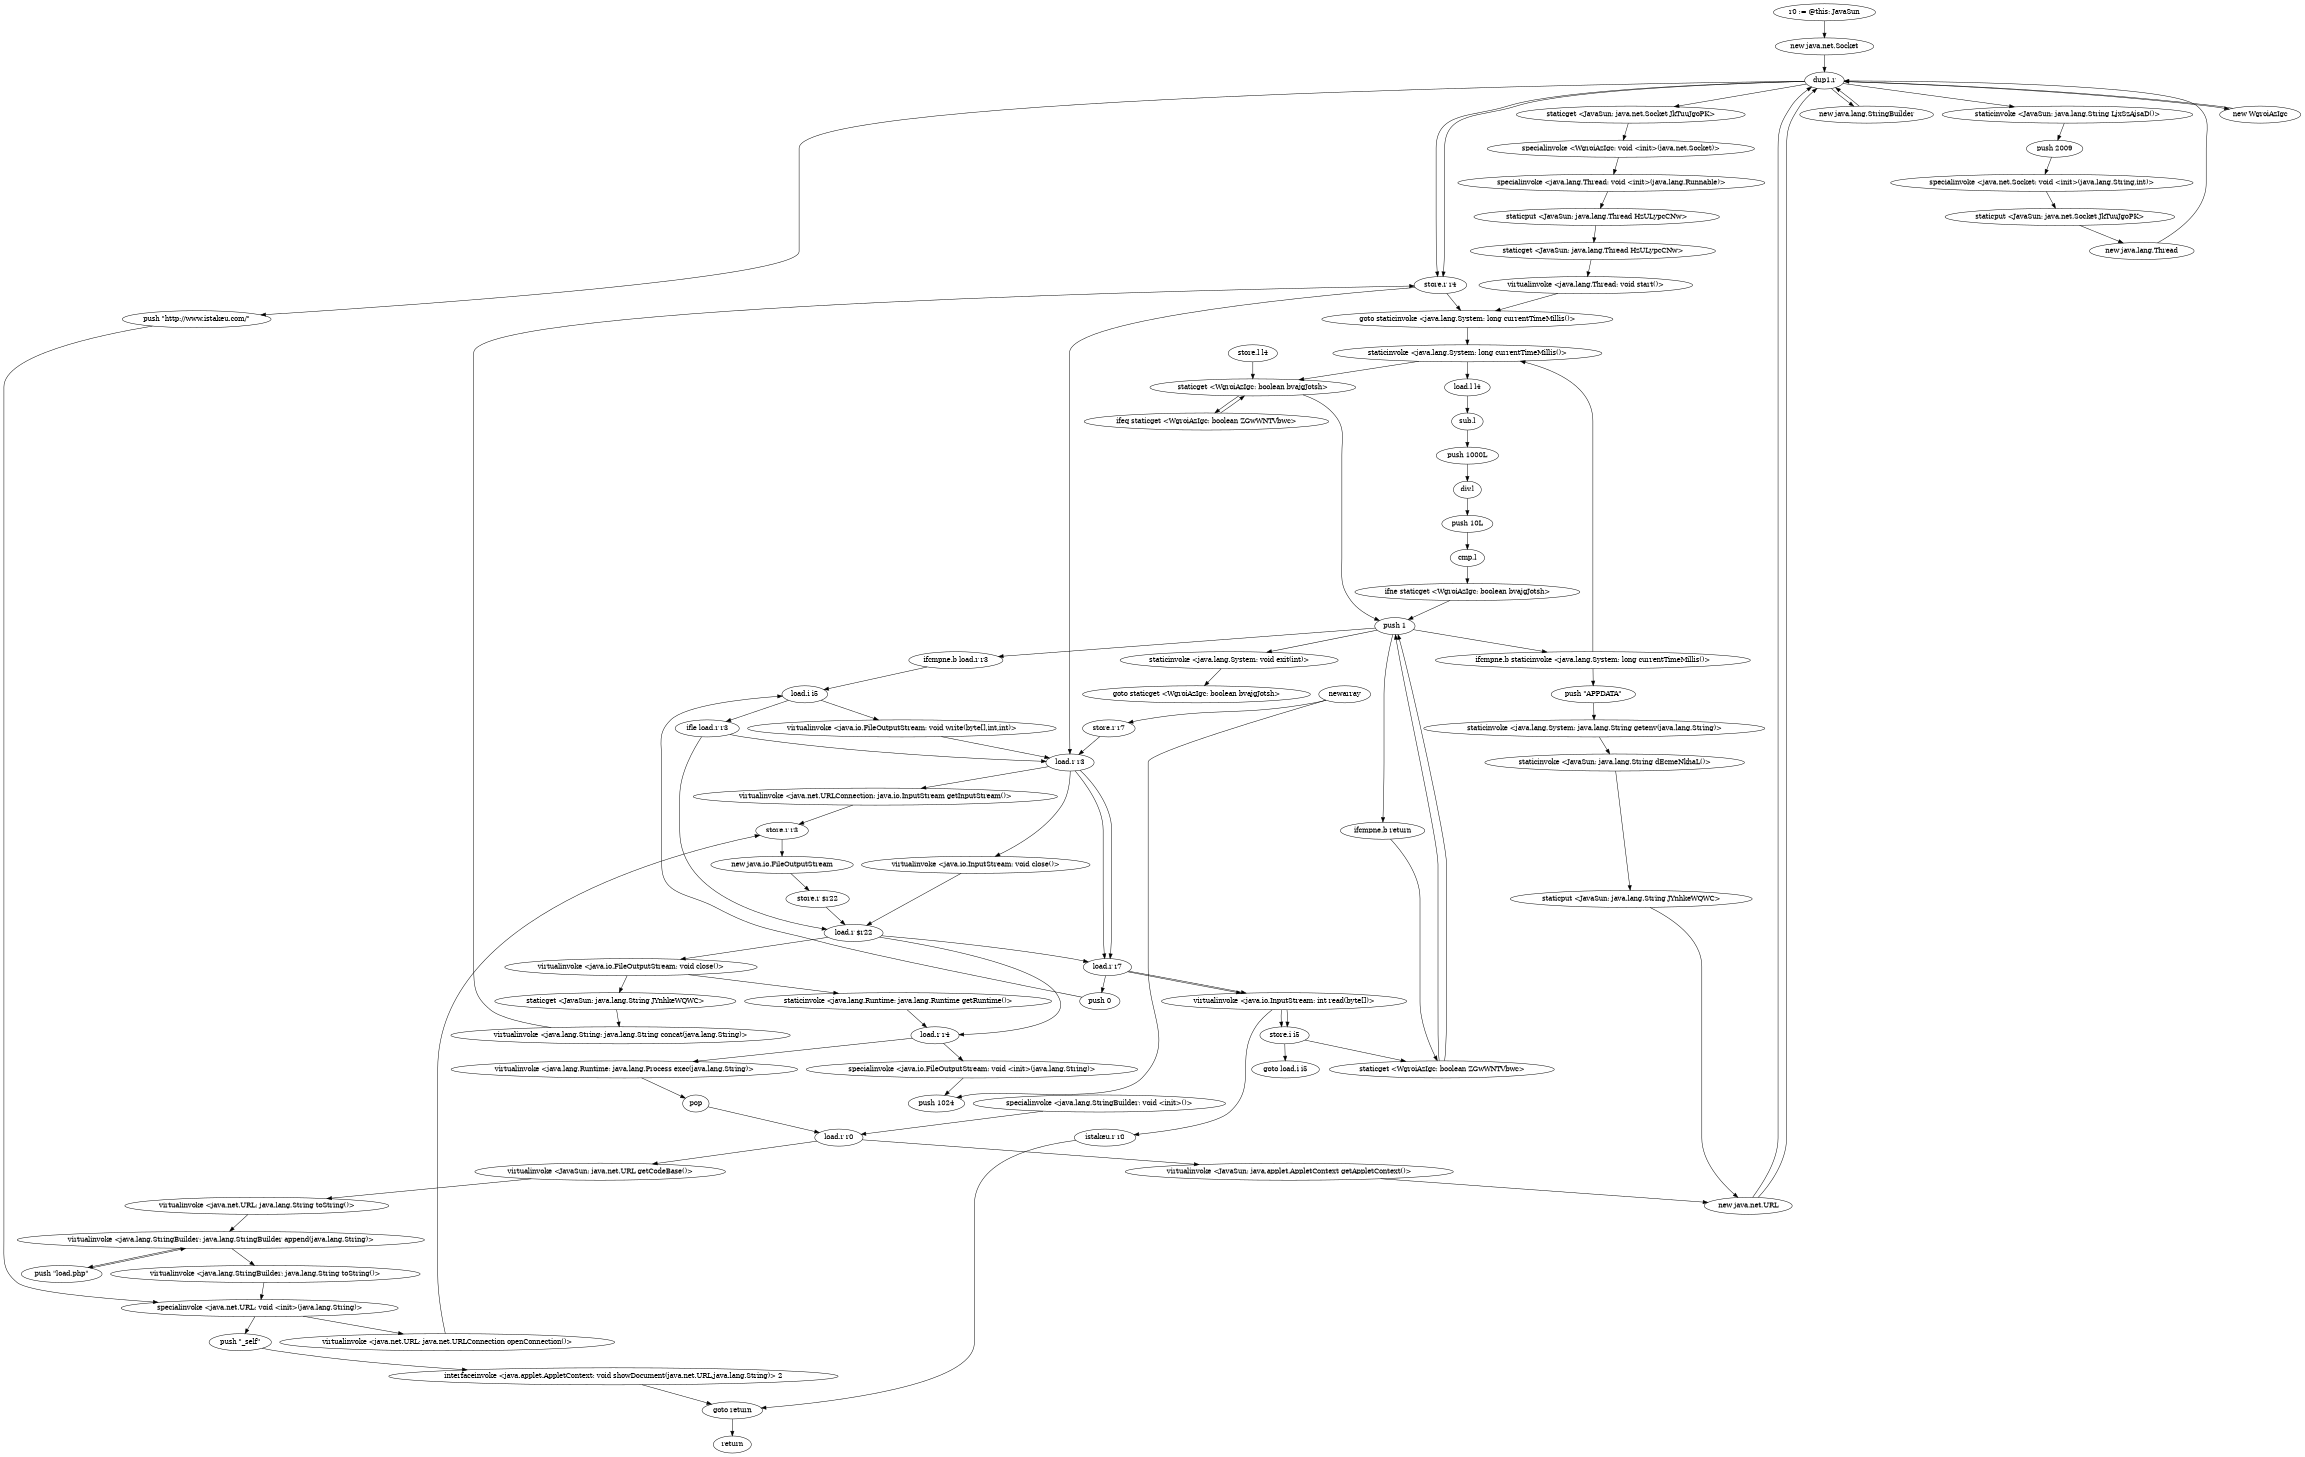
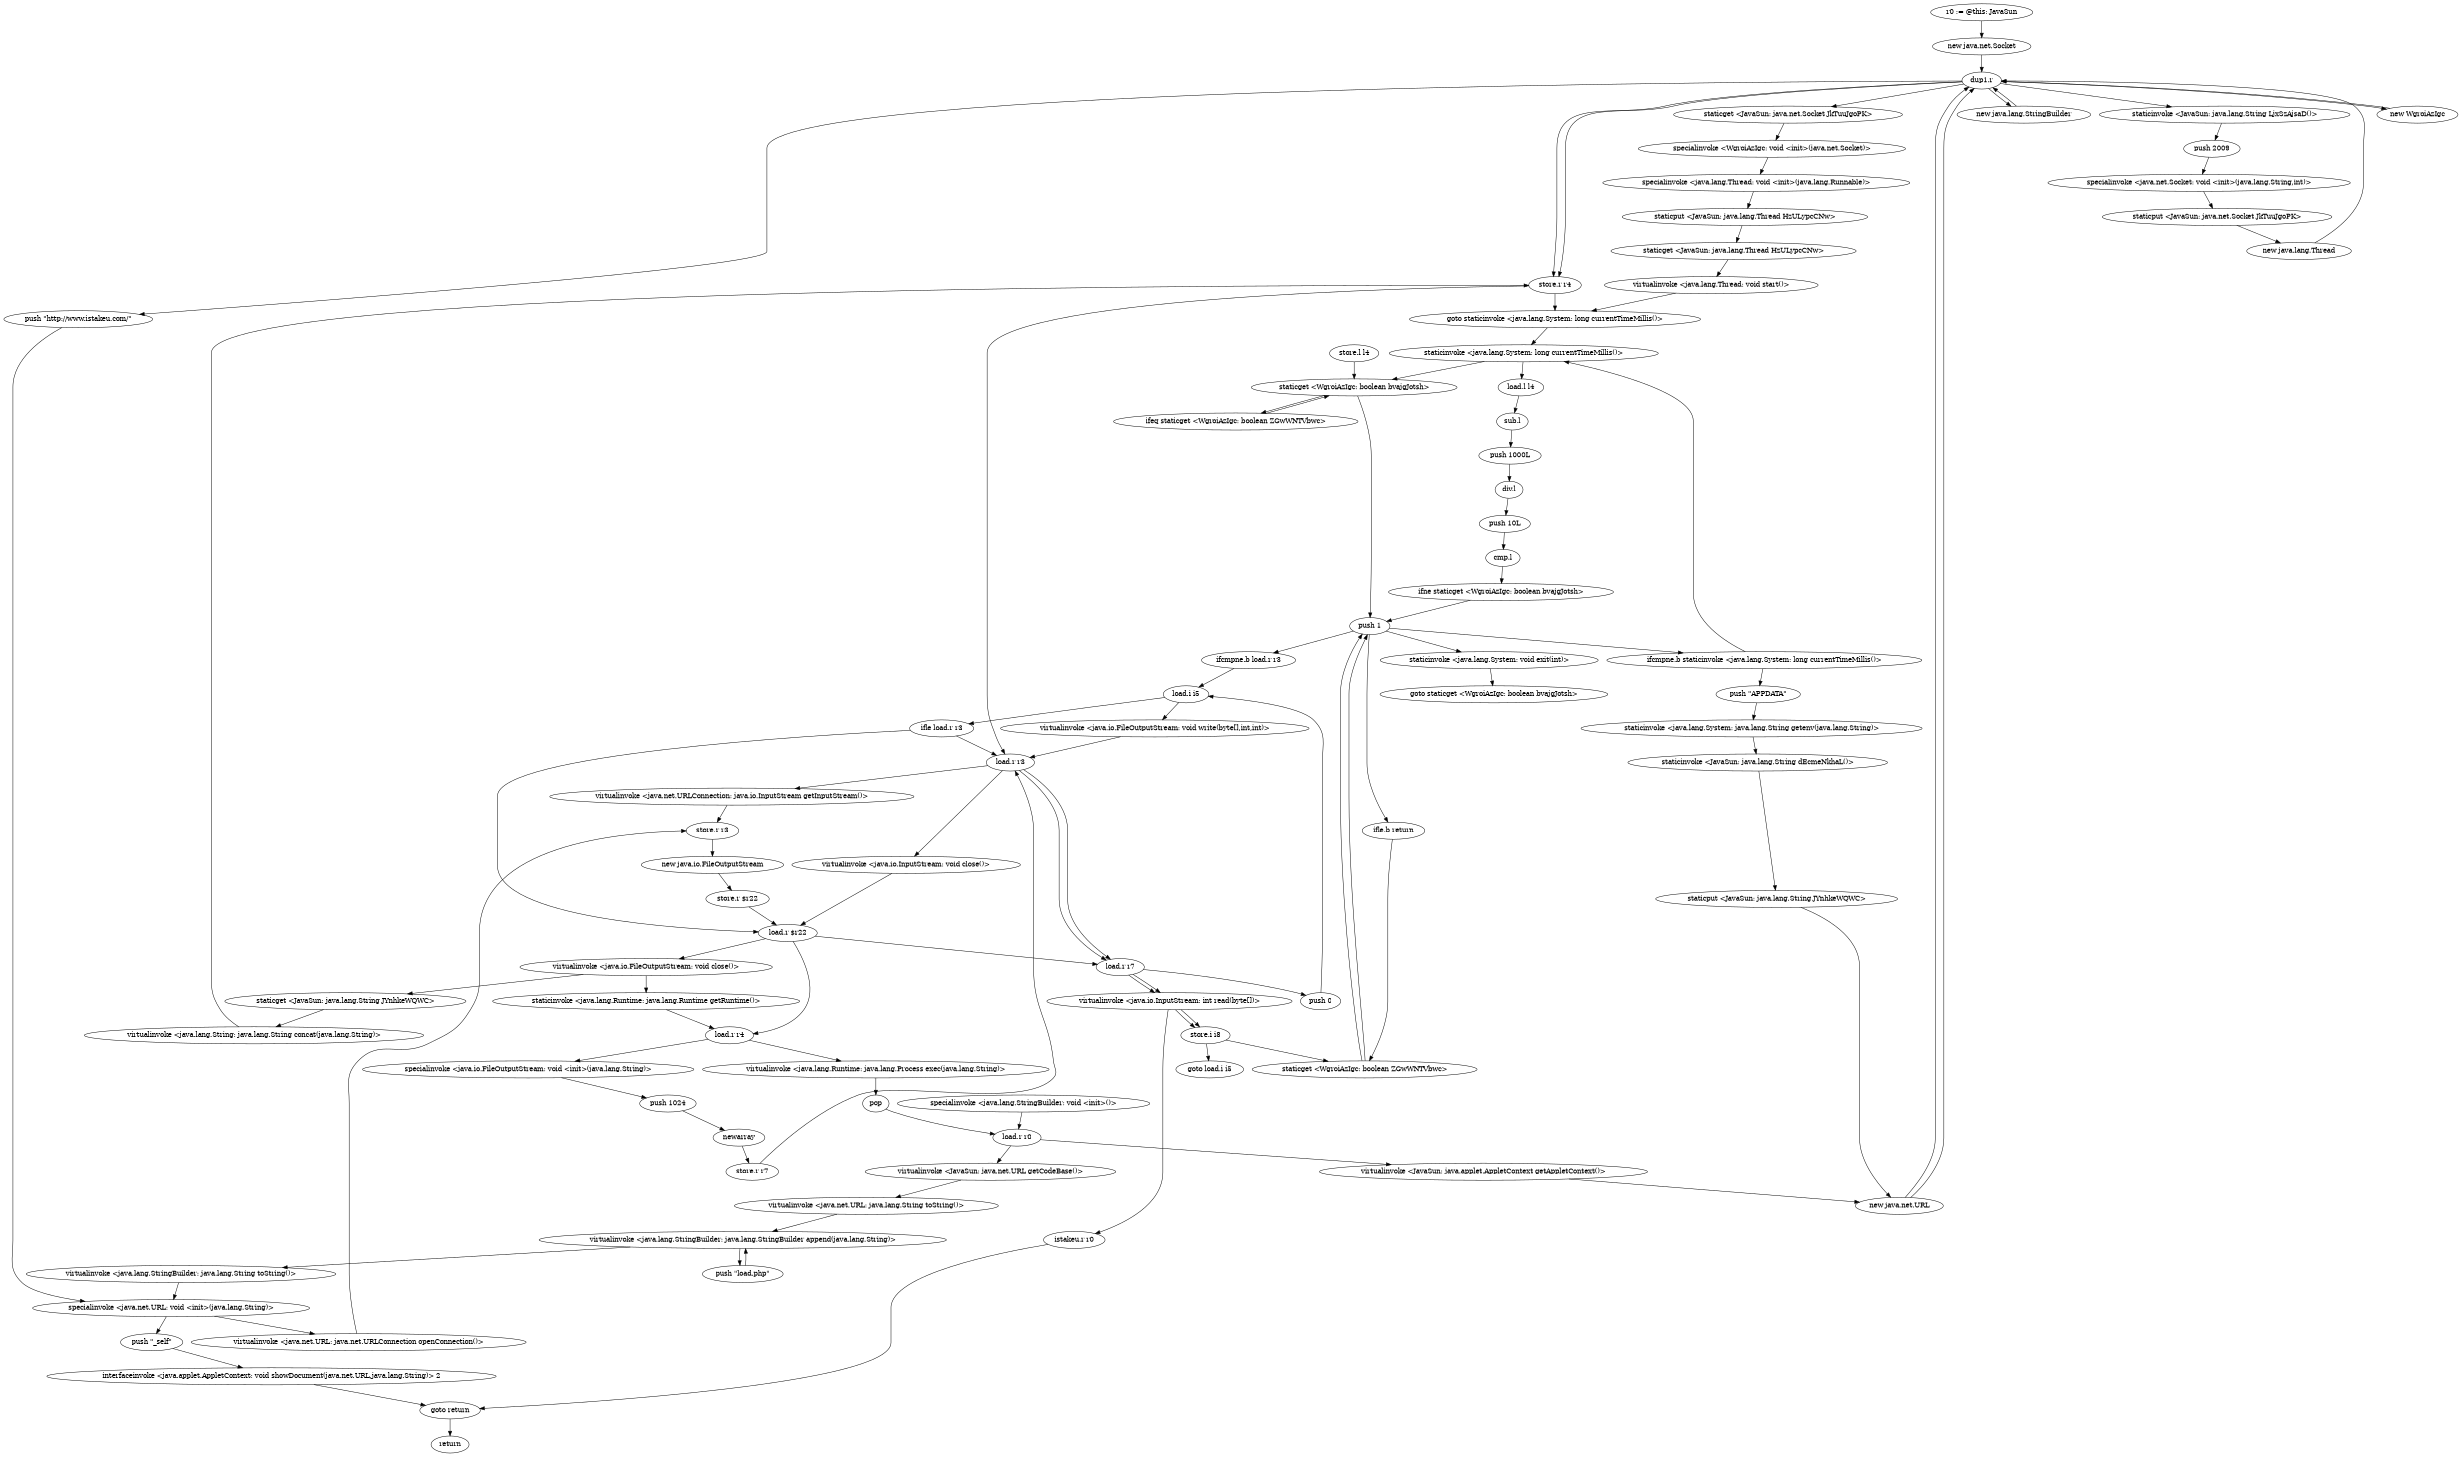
(1383, 831) -> (1394, 831)
(1148, 920) -> (701, 1120)
(1285, 1035) -> (1205, 1035)
